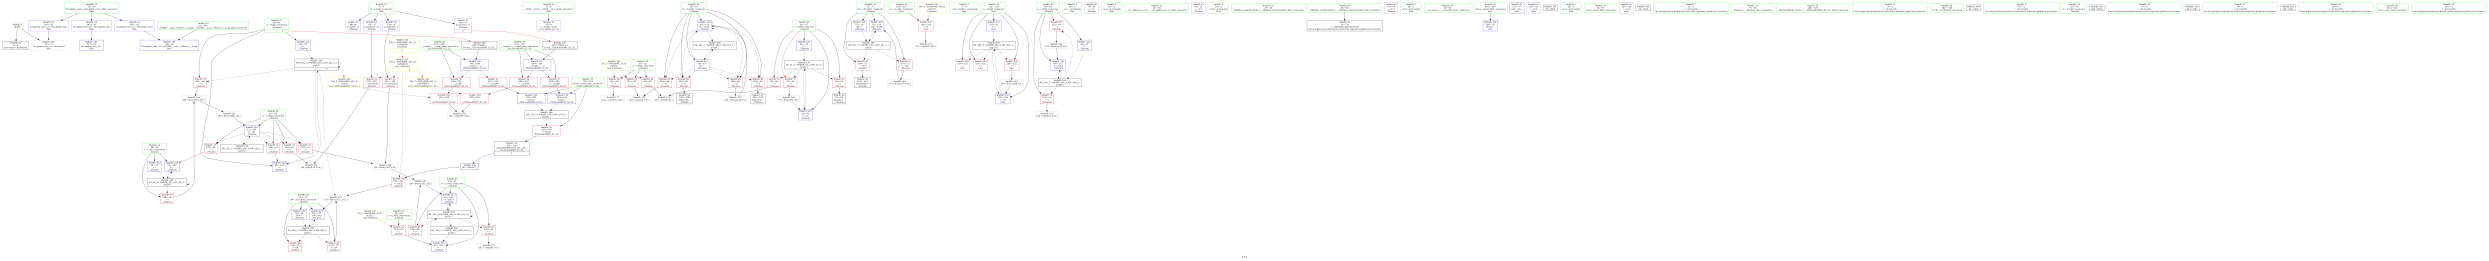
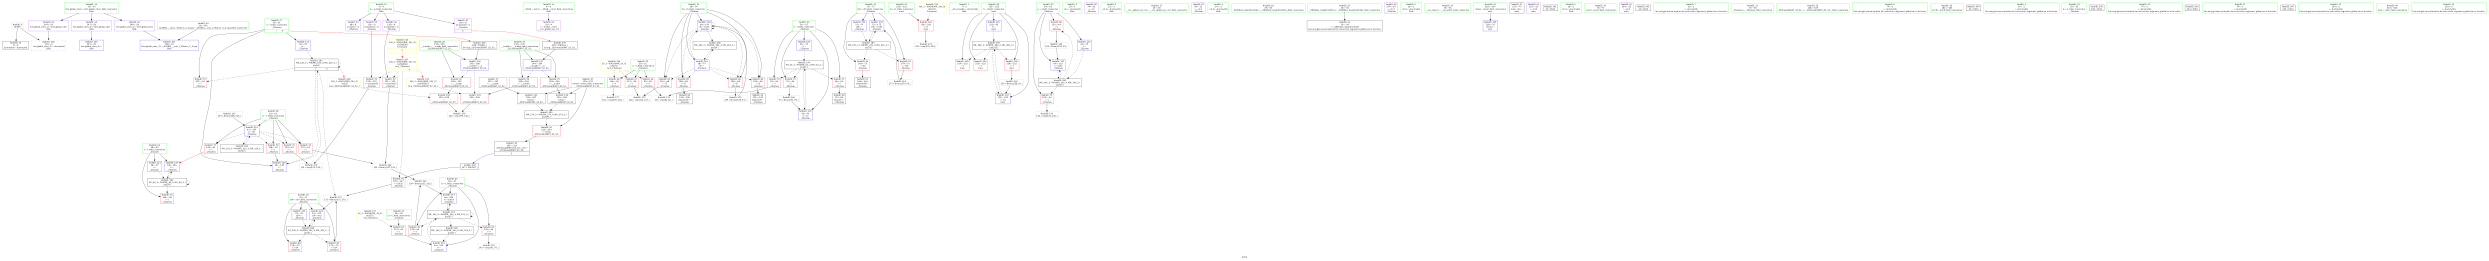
(785, 52) -> (785, 52)
(483, 73) -> (475, 81)
(194, 99) -> none
